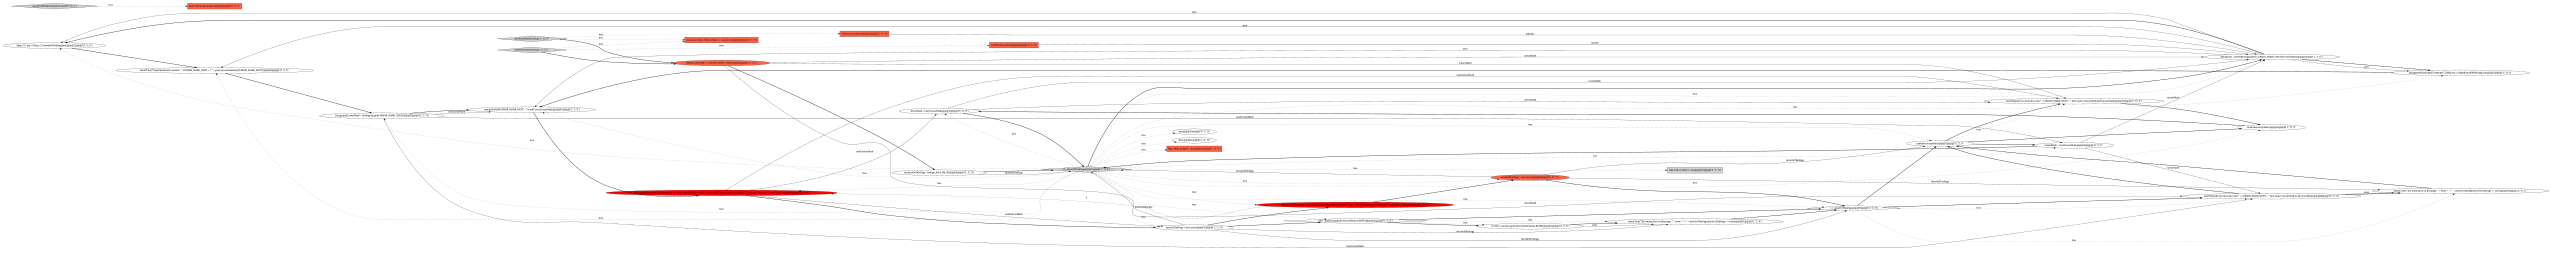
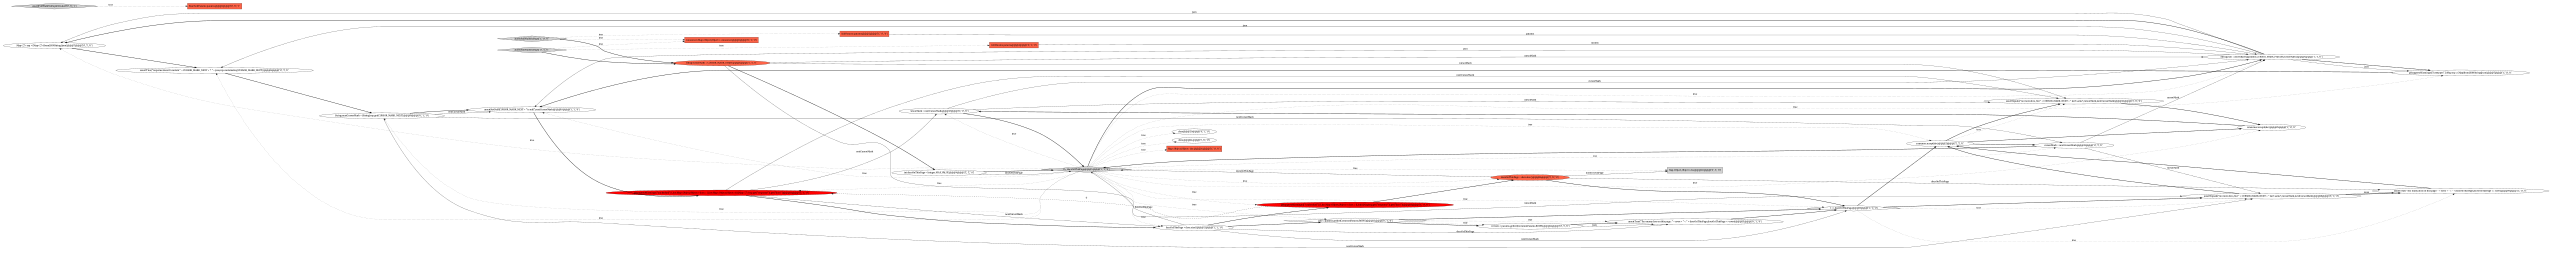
(1734, 164) -> (1615, 174)
(1530, 239) -> (1530, 239)
